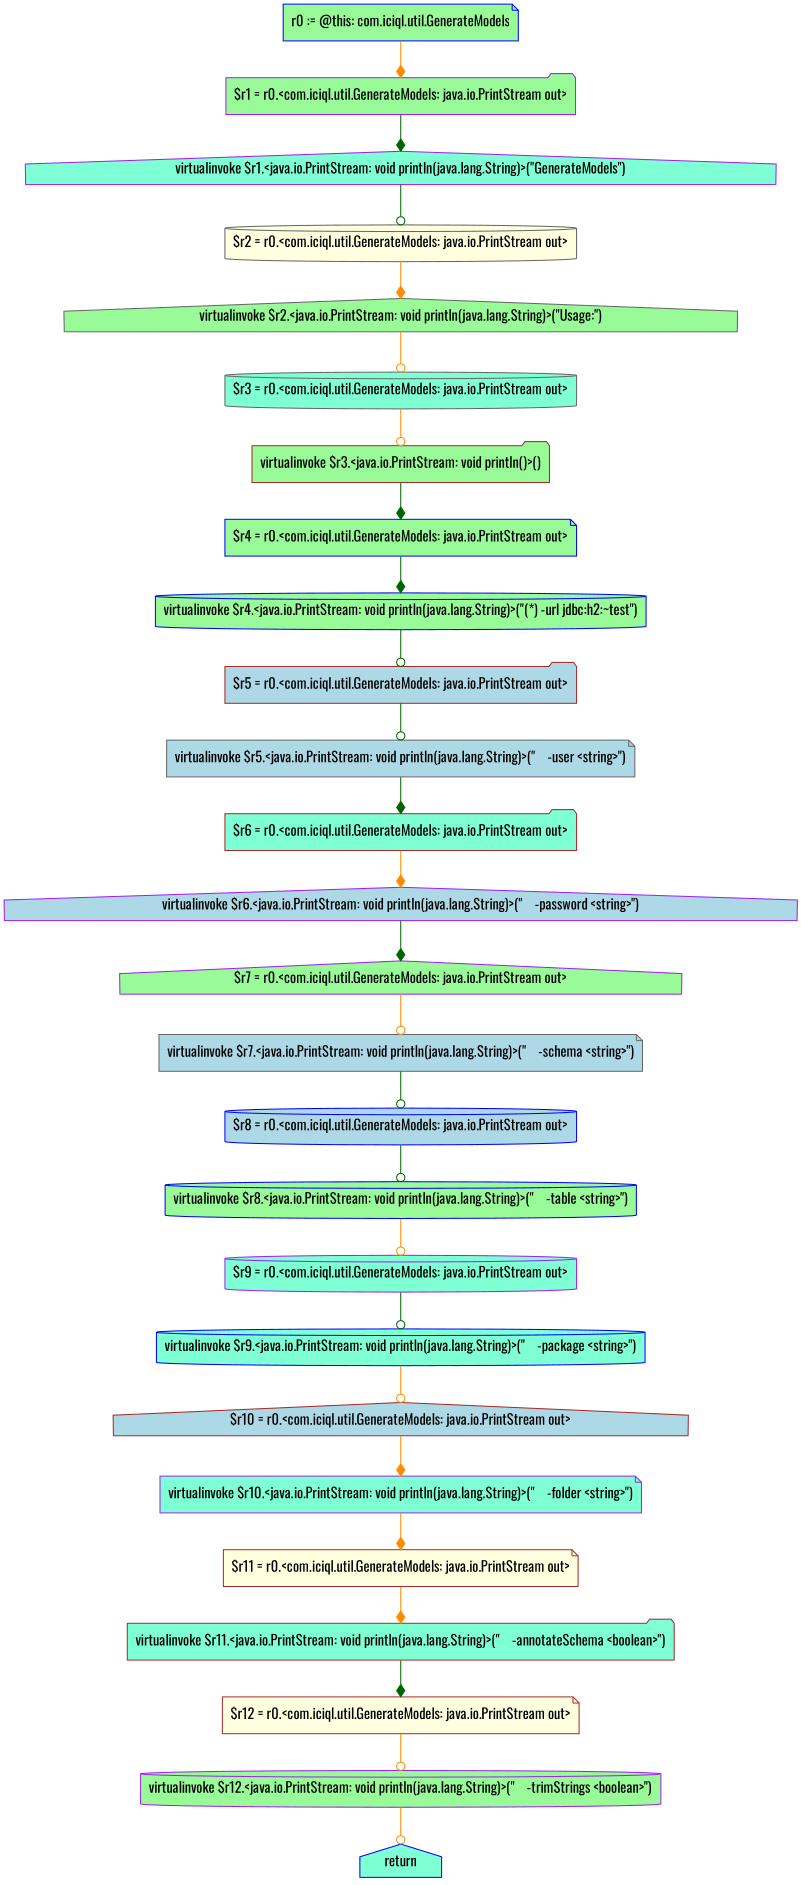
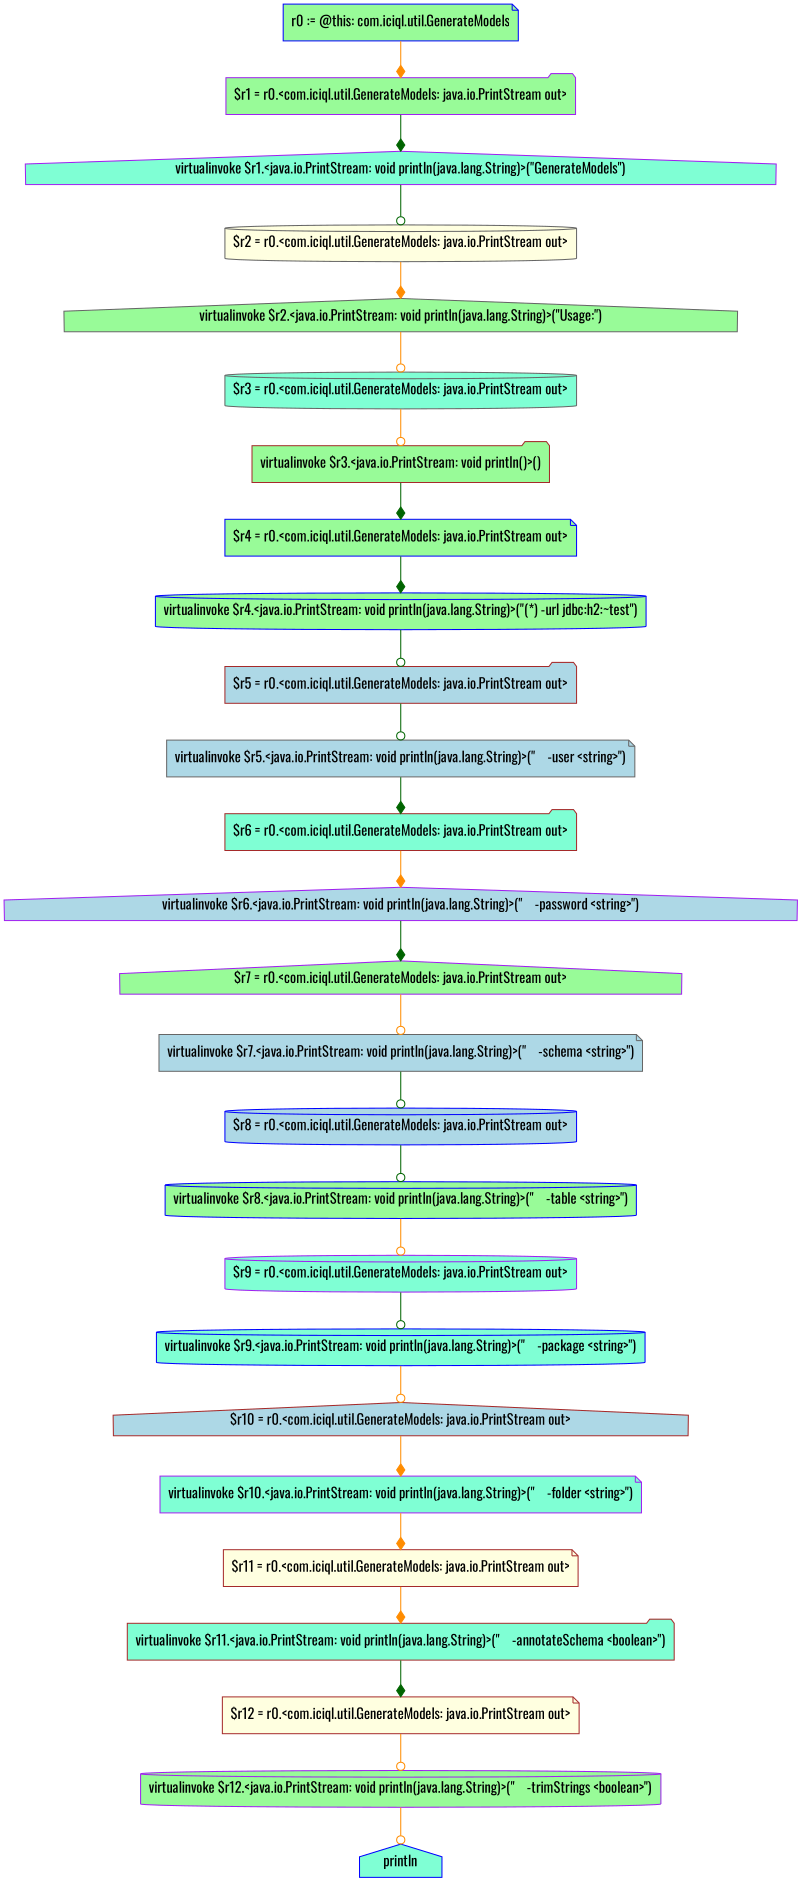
(401, 1862) -> (401, 1862)
